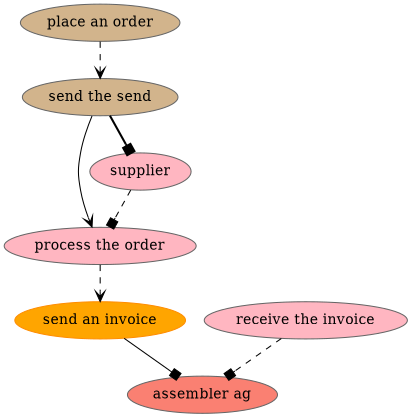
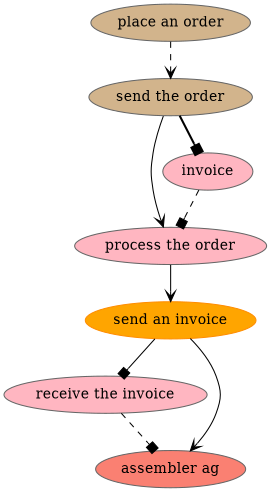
(100, 97) -> (171, 97)
(140, 172) -> (208, 172)
(100, 278) -> (171, 278)
none -> (142, 354)
(147, 355) -> (220, 389)
